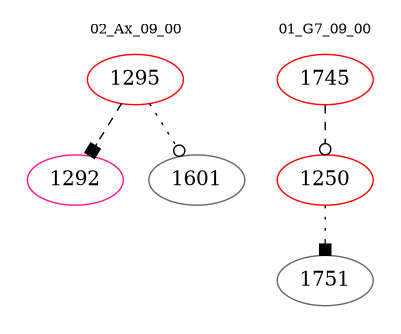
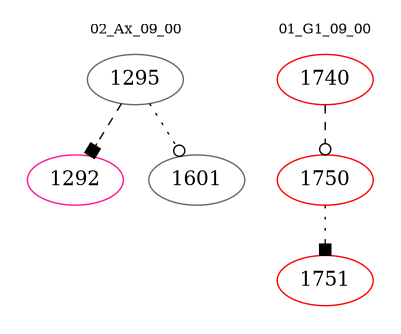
(325, 30) -> (325, 30)
(135, 80) -> (135, 80)
(325, 80) -> (325, 80)
(325, 180) -> (325, 180)
(325, 281) -> (325, 281)
